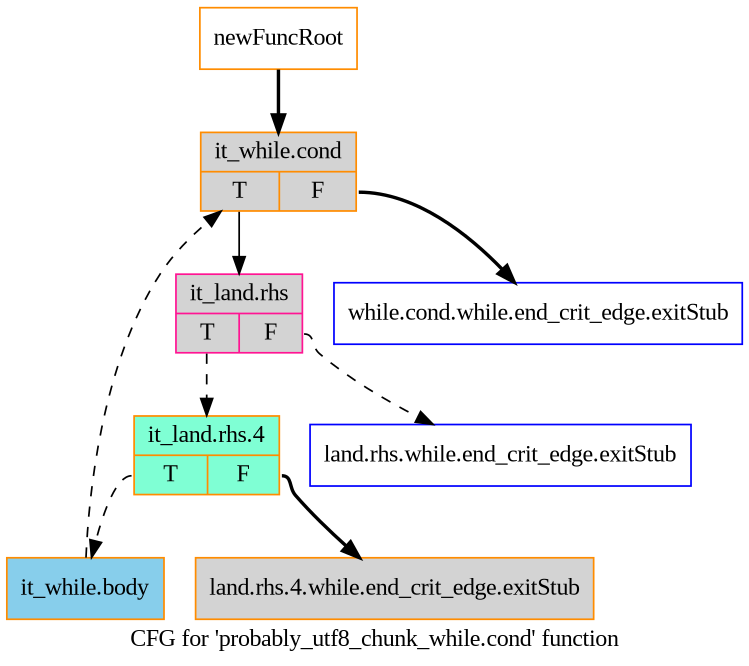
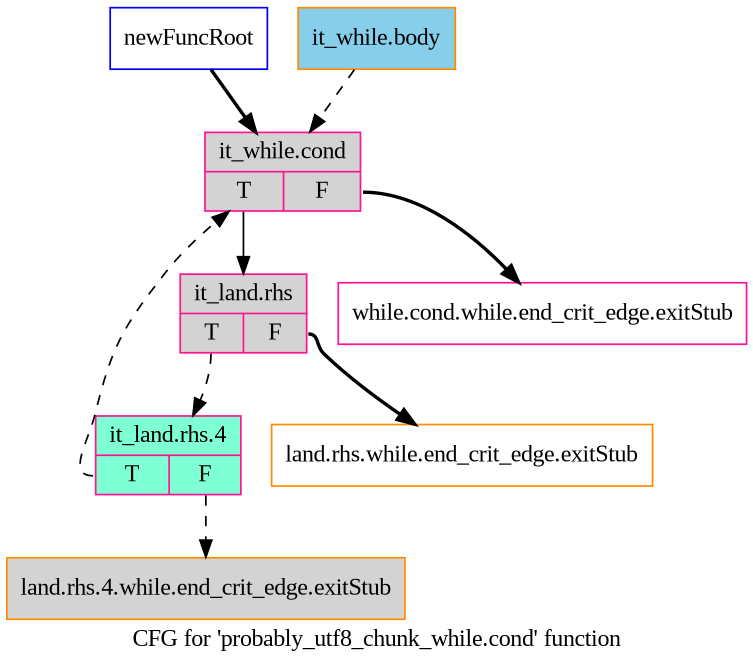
(278, 38) -> (189, 38)
(278, 172) -> (283, 172)
(538, 313) -> (542, 313)
(356, 381) -> (350, 377)
(207, 455) -> (168, 455)
(501, 455) -> (462, 455)
(108, 504) -> (120, 339)
(311, 512) -> (206, 518)
